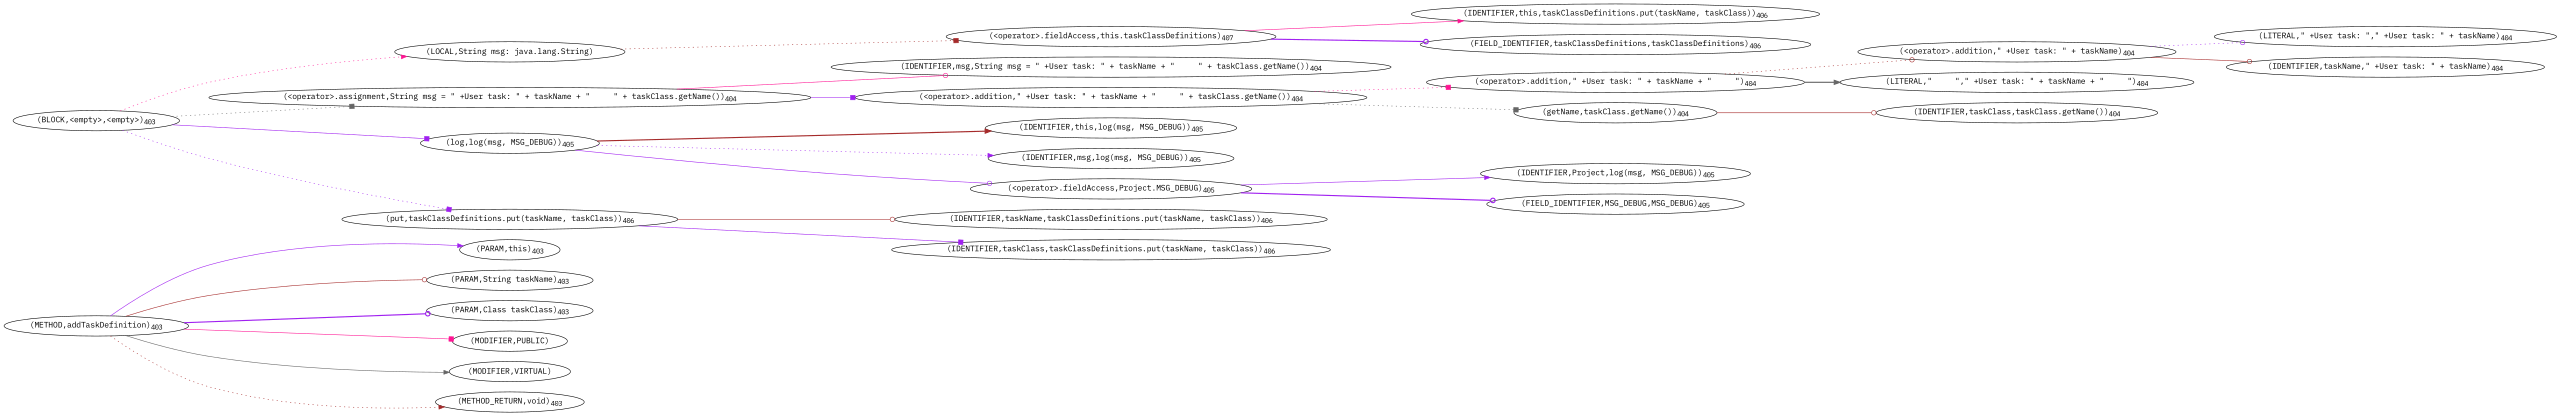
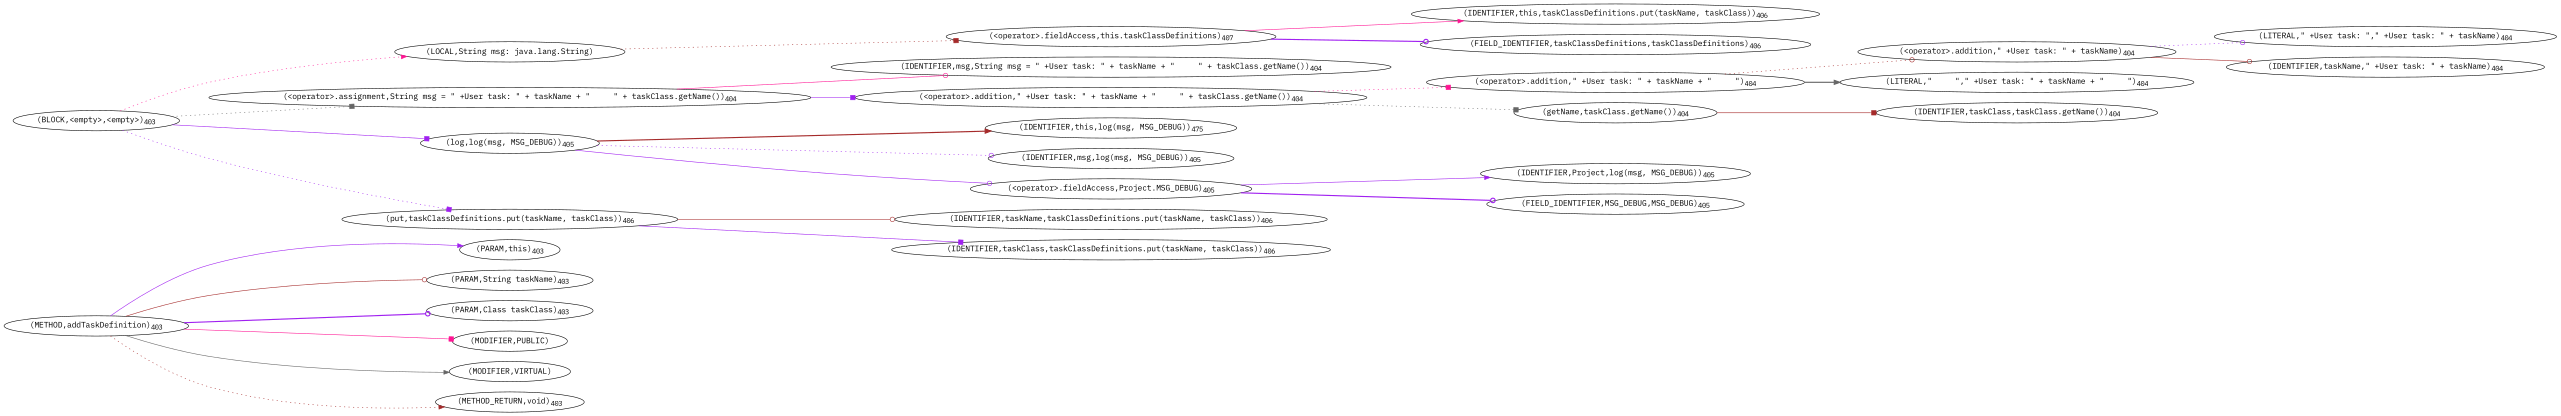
(1794, 113) -> (1794, 113)
(1197, 127) -> (1197, 127)
(793, 150) -> (793, 150)
